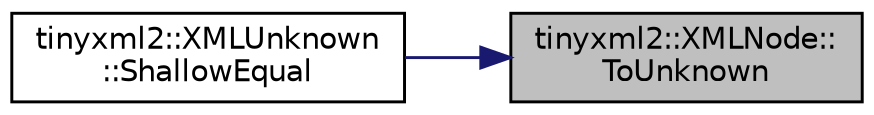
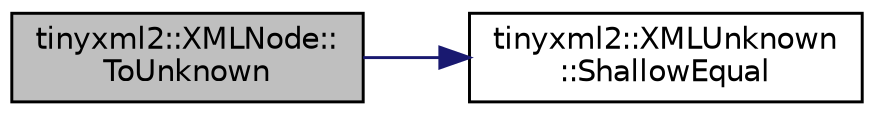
(443, 58) -> (401, 58)
